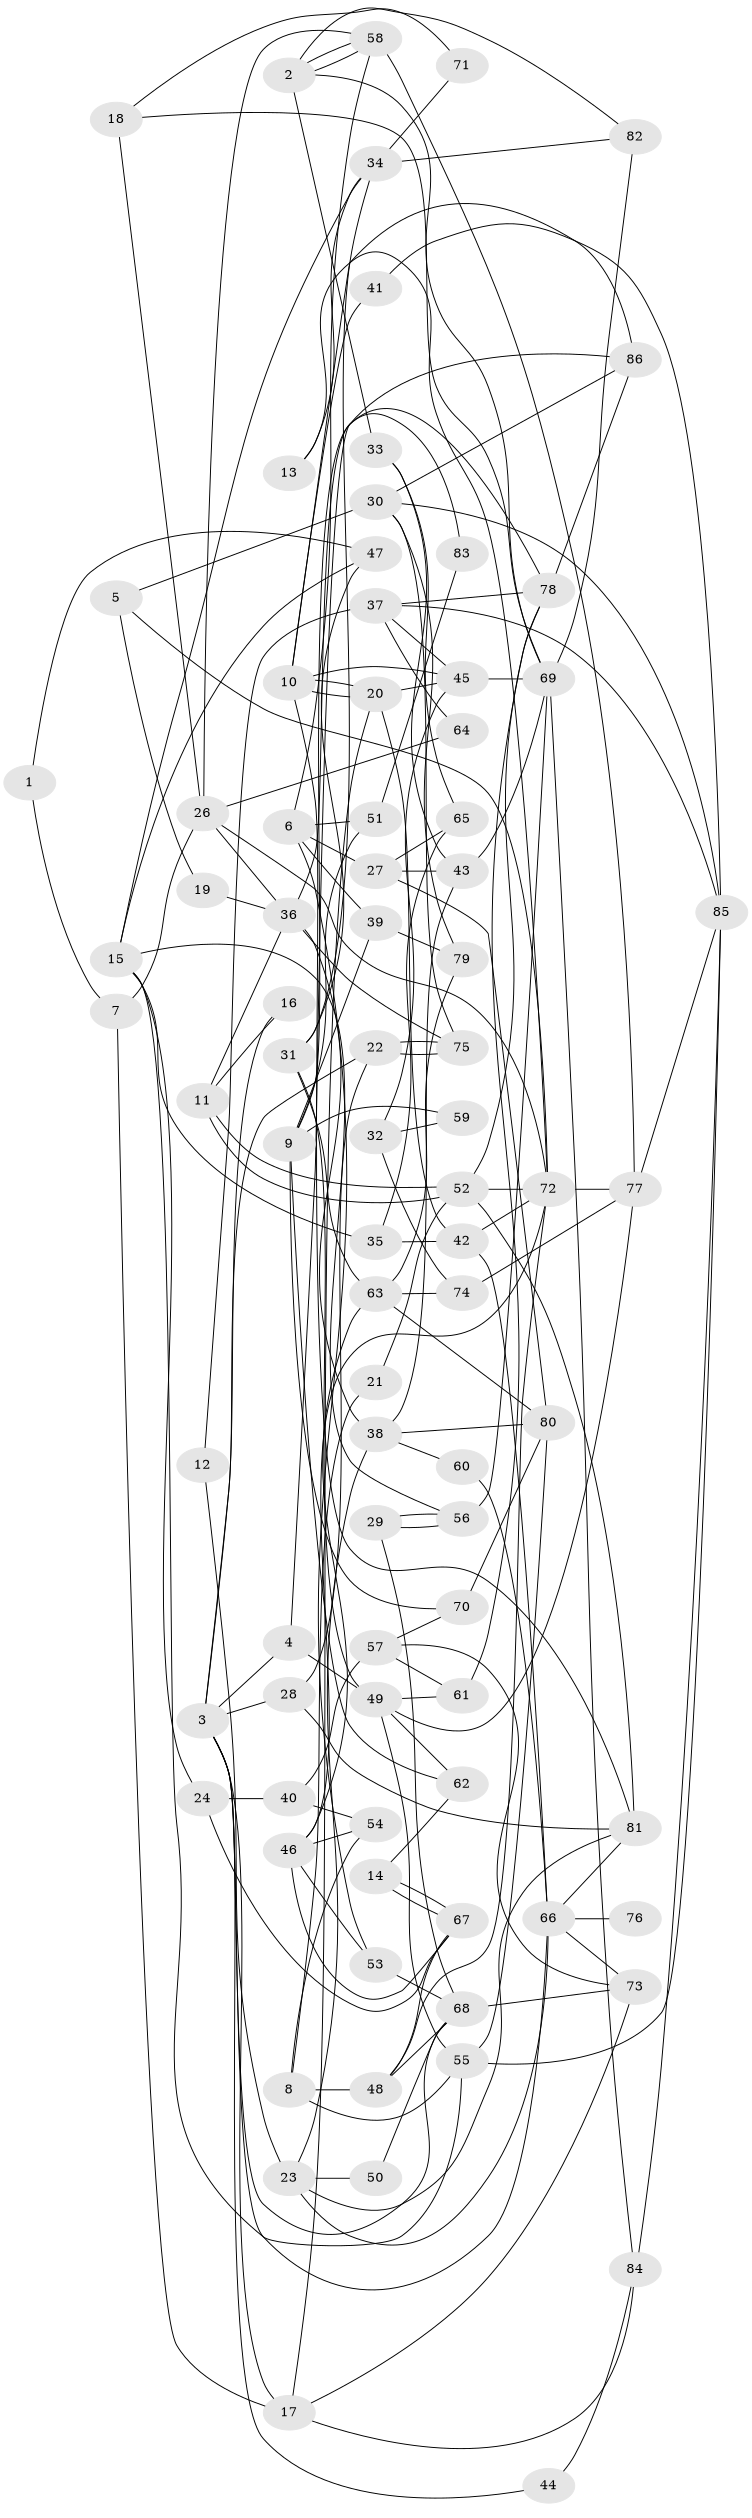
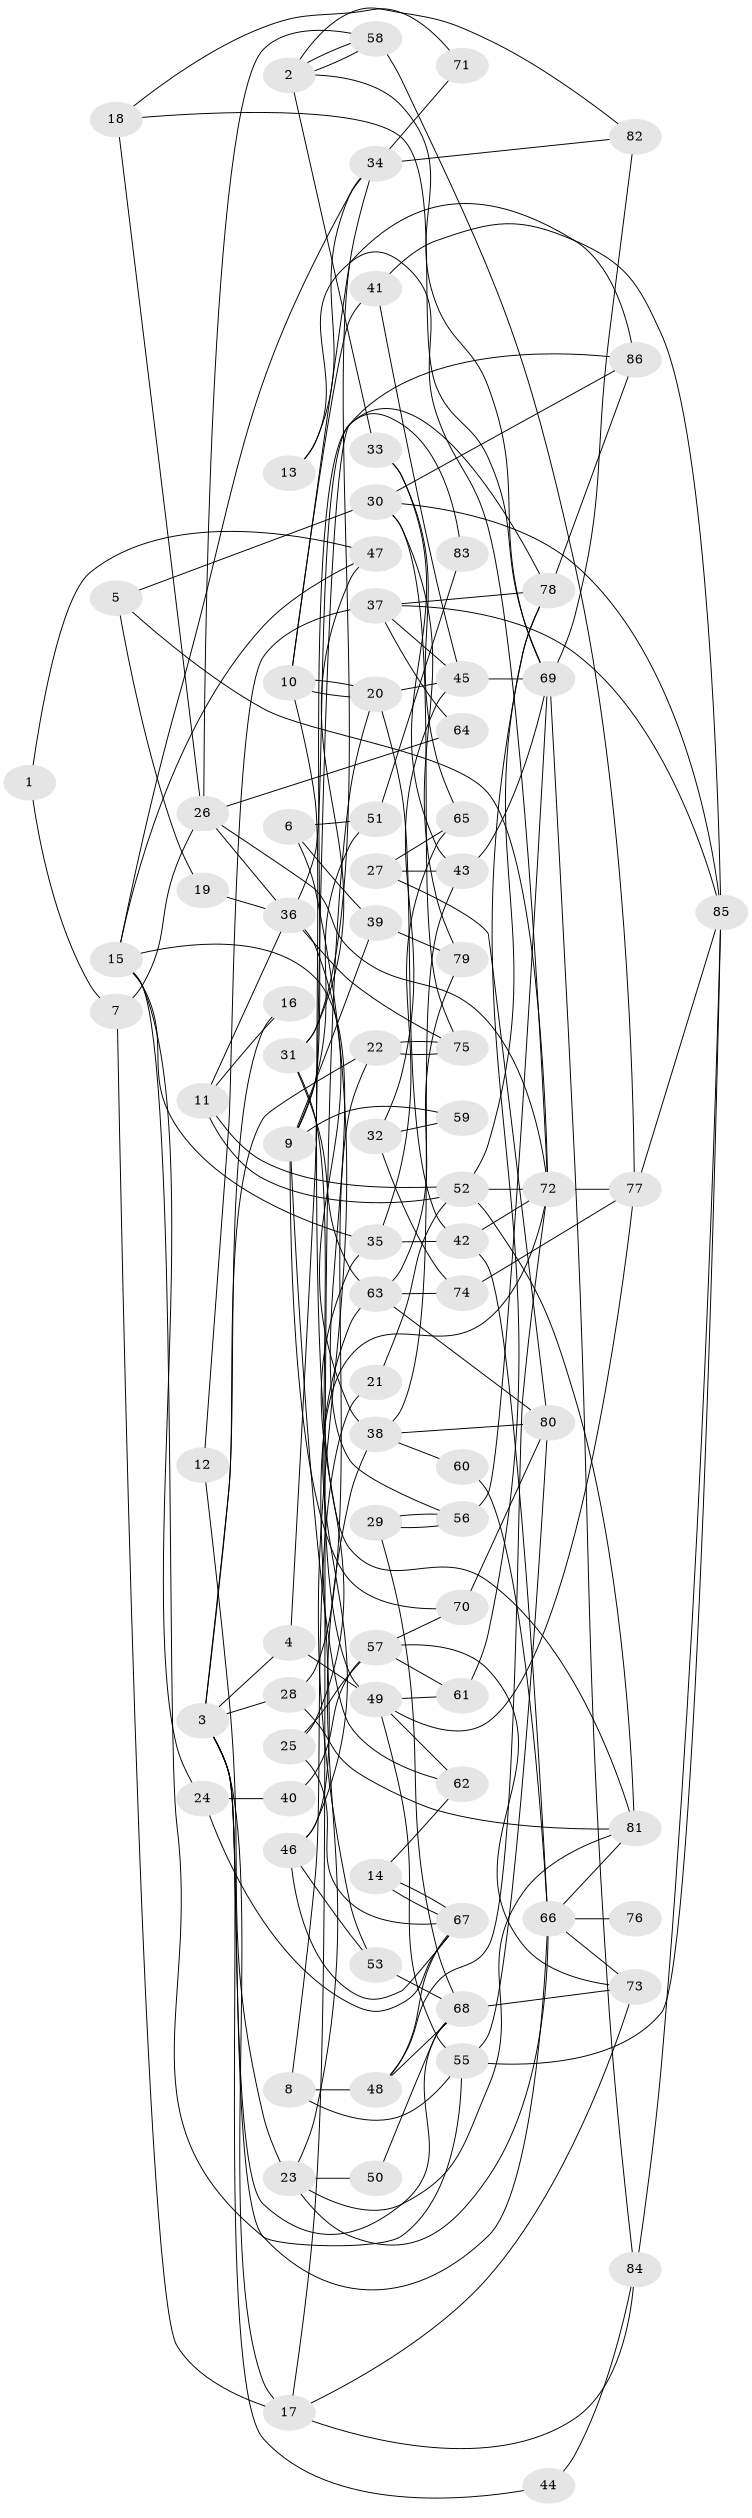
(331, 452) -> none
(375, 667) -> (417, 493)
(333, 849) -> none
none -> (289, 1747)
(376, 1825) -> none
